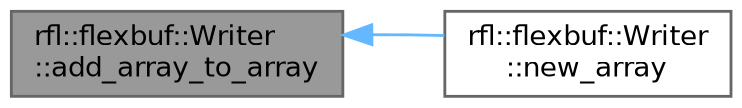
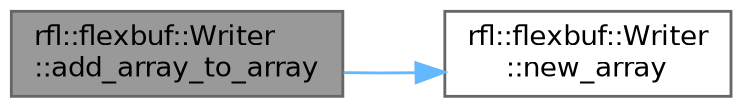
(408, 35) -> (380, 73)
